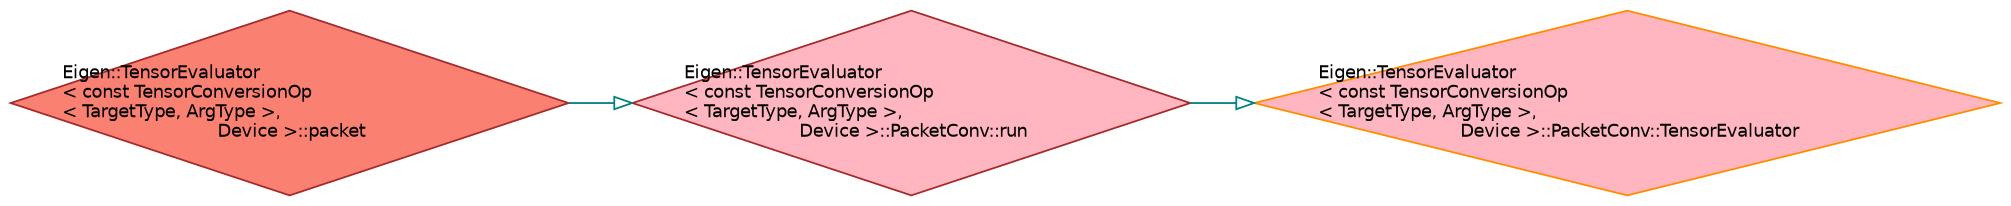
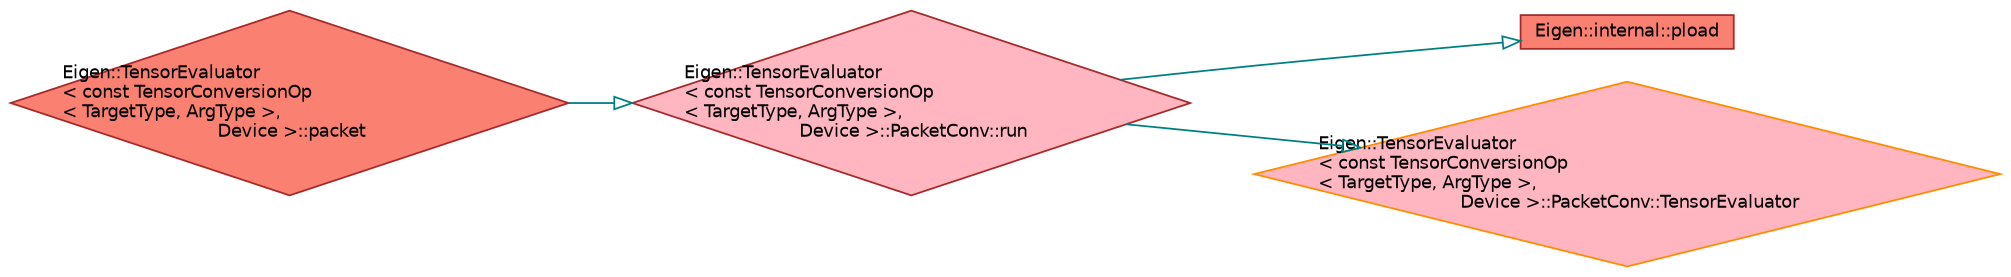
none -> (1627, 32)
